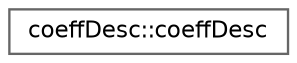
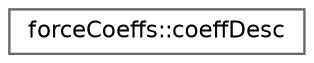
(149, 32) -> (157, 32)
